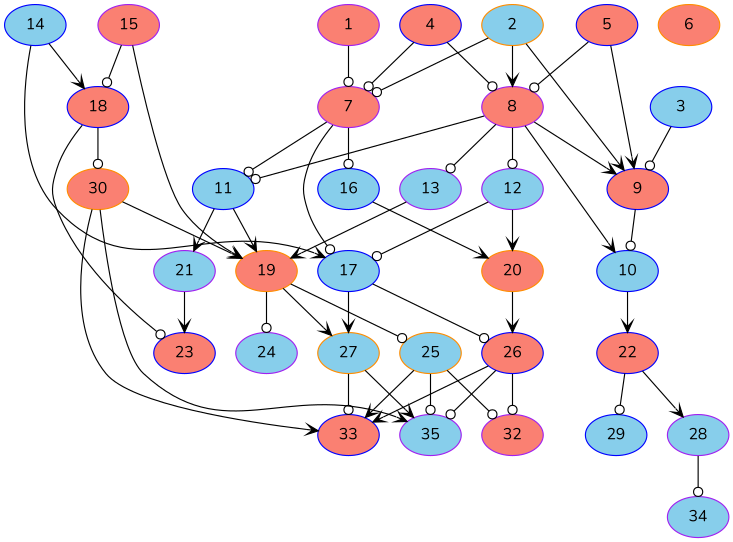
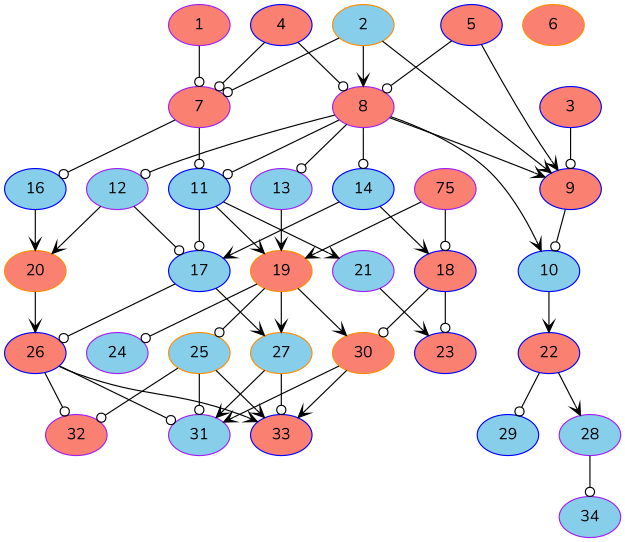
(129, 25) -> (445, 189)
(681, 107) -> (571, 107)
none -> (363, 144)
(304, 184) -> (199, 226)
(177, 228) -> (318, 308)
(430, 435) -> (199, 435)
